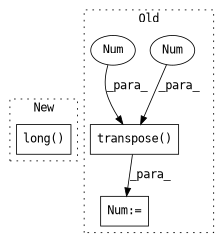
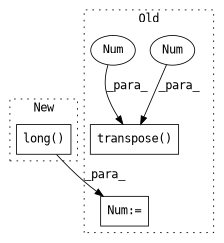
(130, 171) -> (76, 174)
